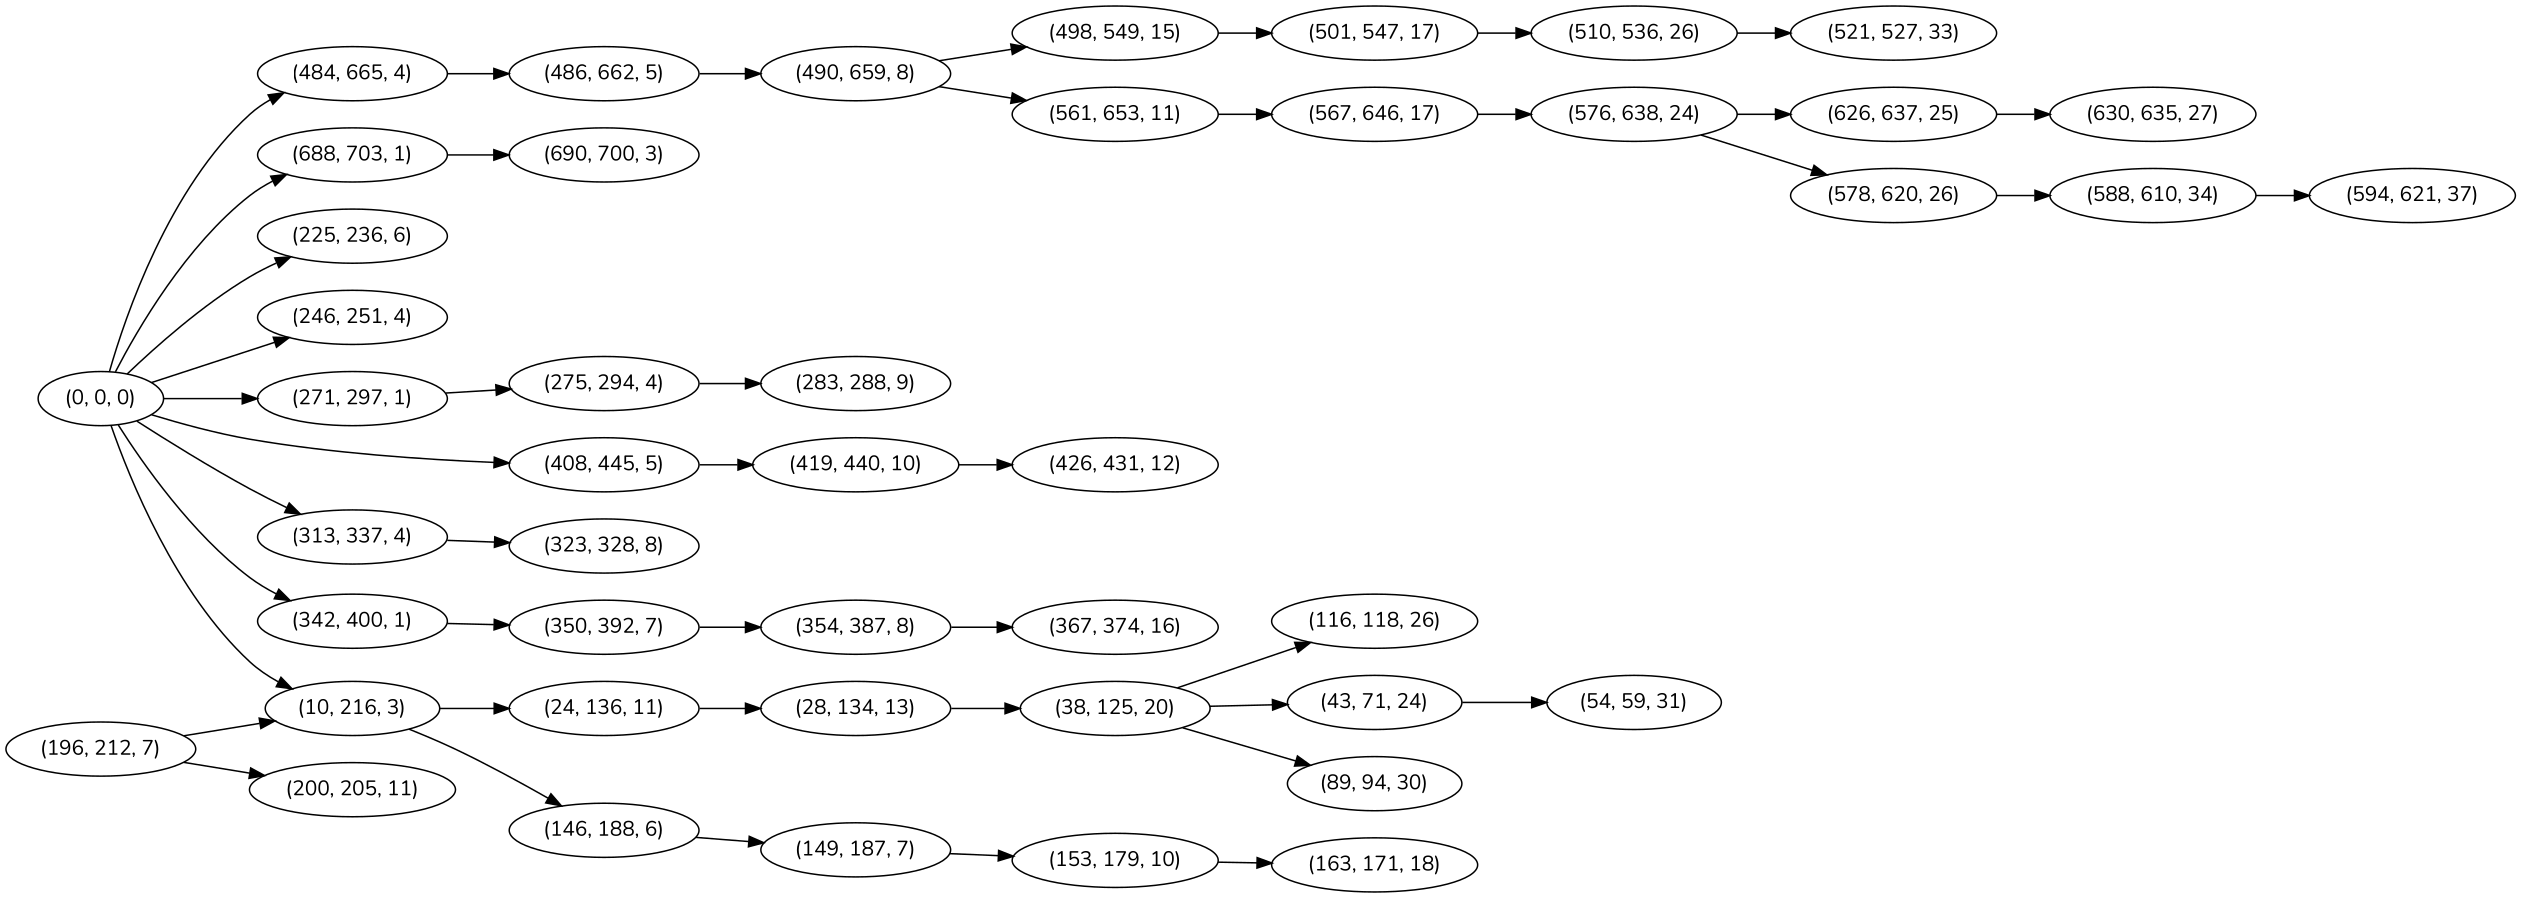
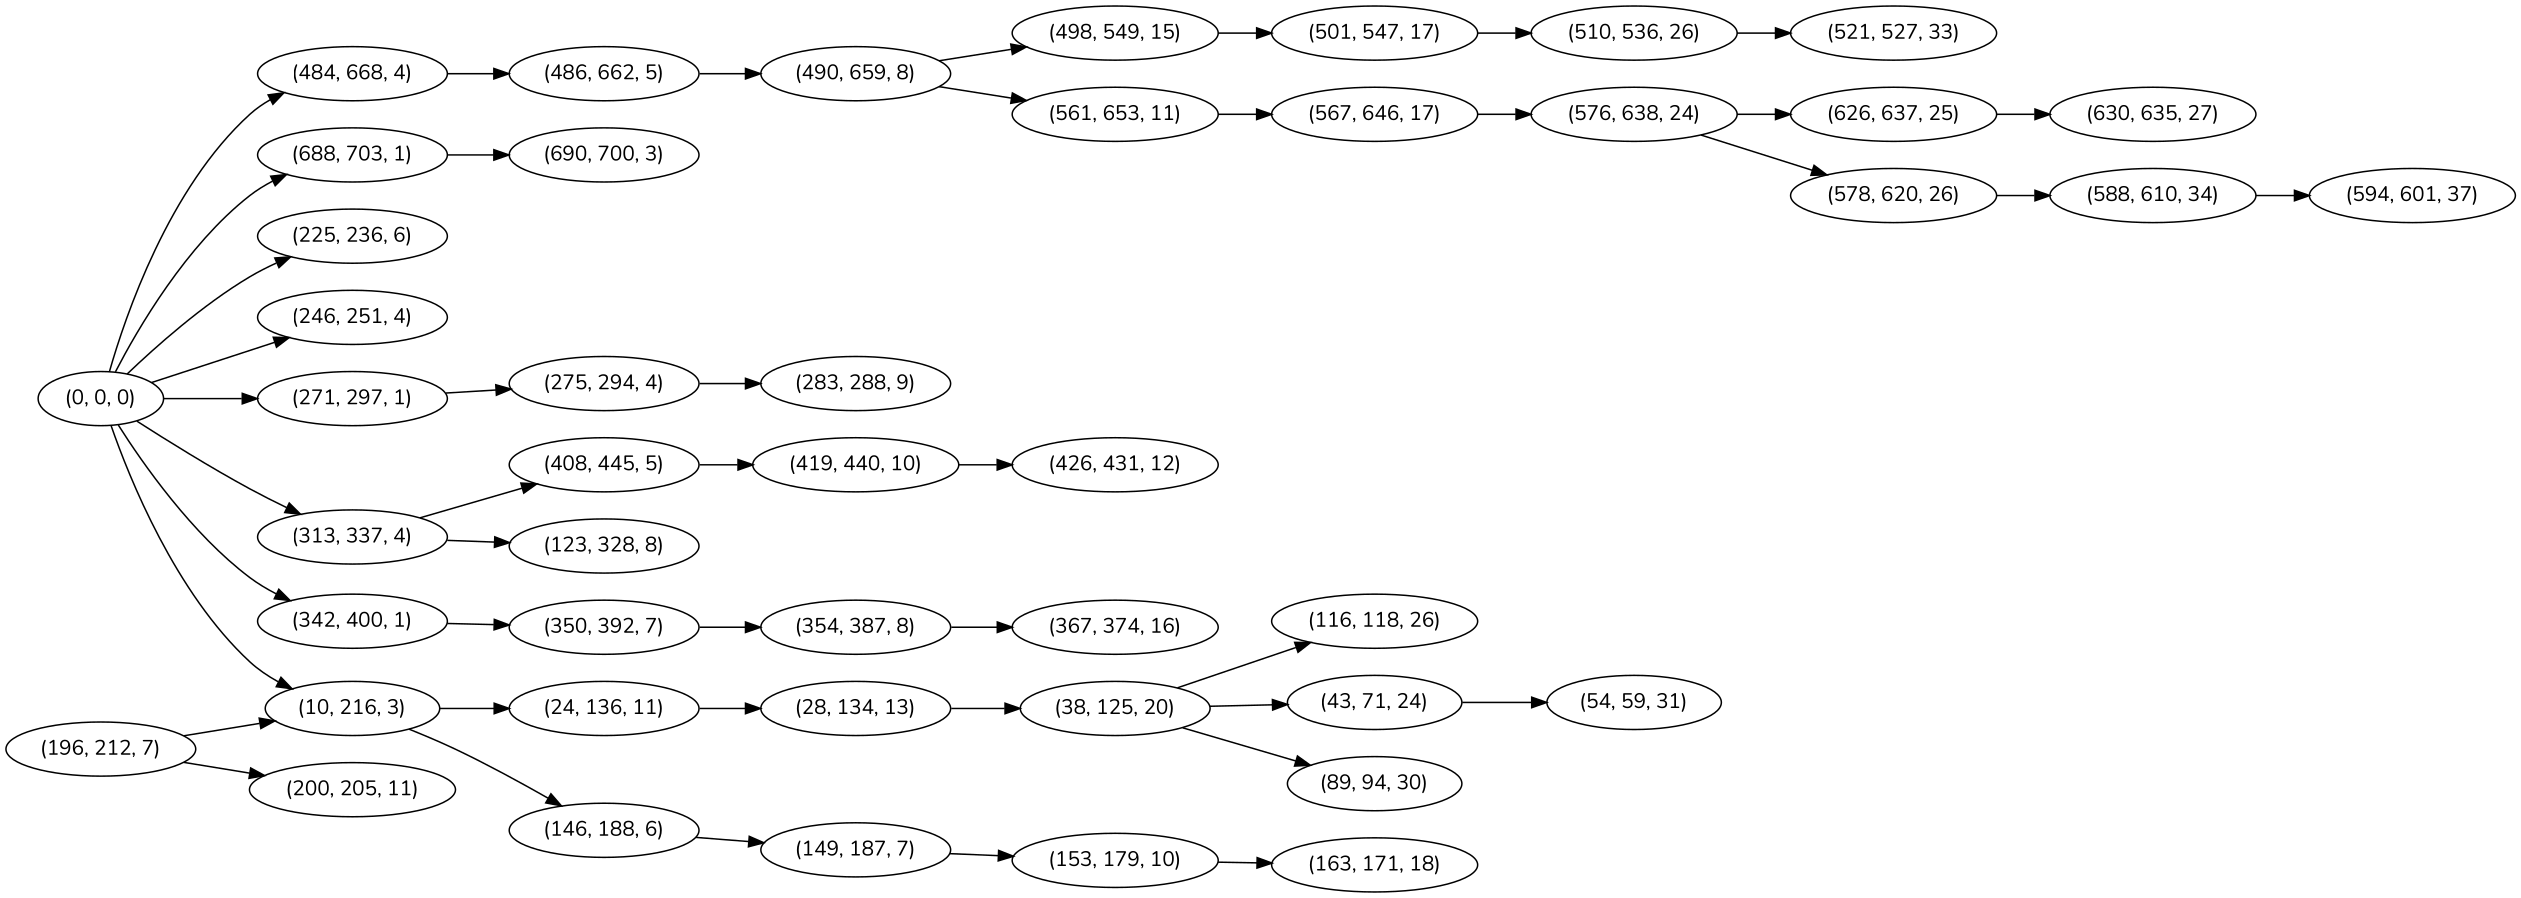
(352, 74) -> (352, 74)
(2412, 196) -> (2412, 196)
(321, 449) -> (471, 503)
(604, 546) -> (604, 546)
